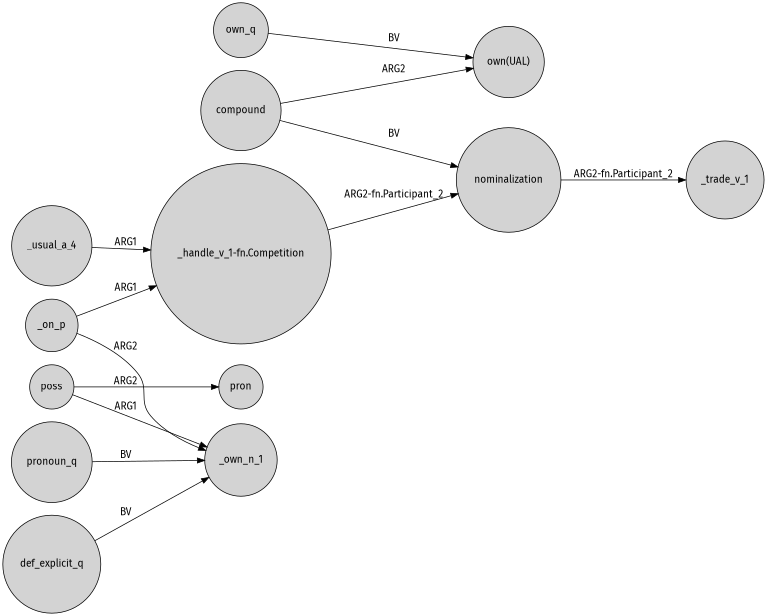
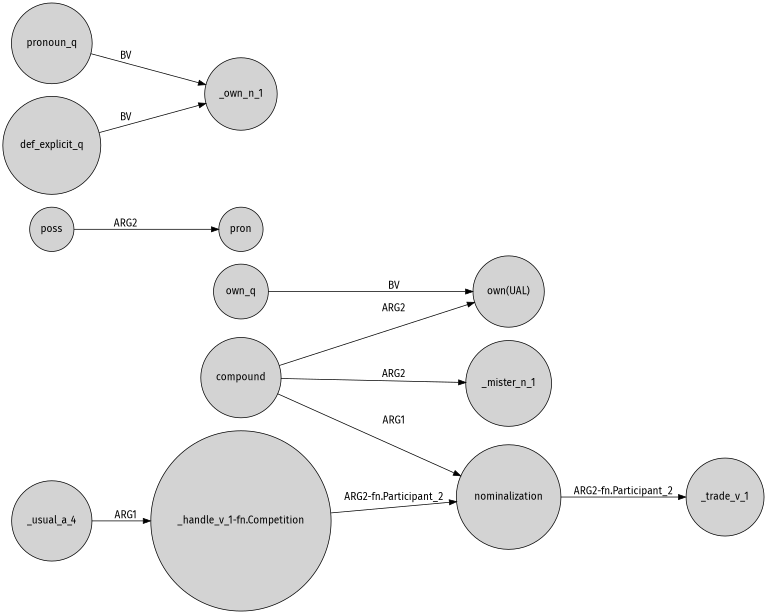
(394, 134) -> (394, 421)
(52, 325) -> none
none -> (509, 383)
(136, 420) -> none
